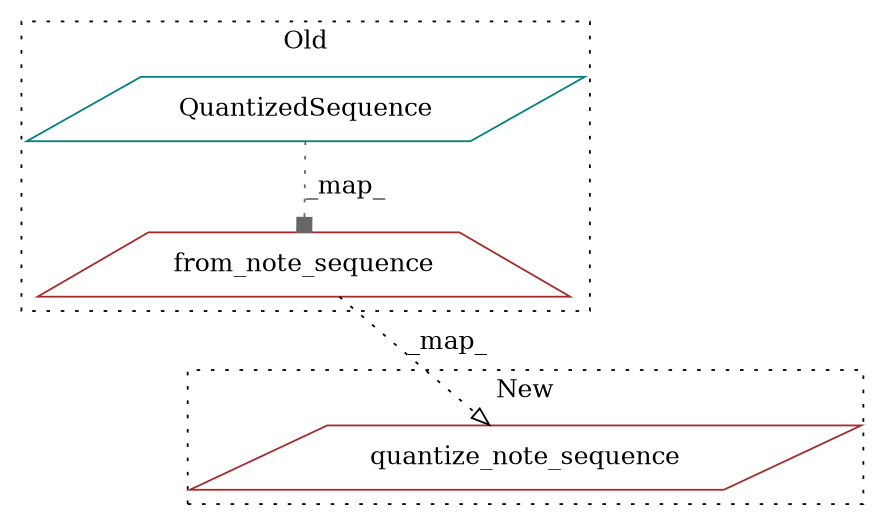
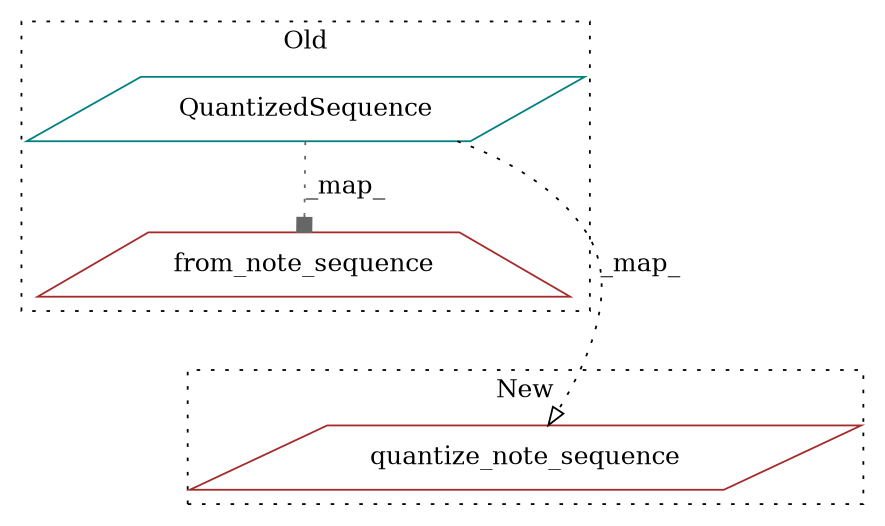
(407, 355) -> (574, 216)
